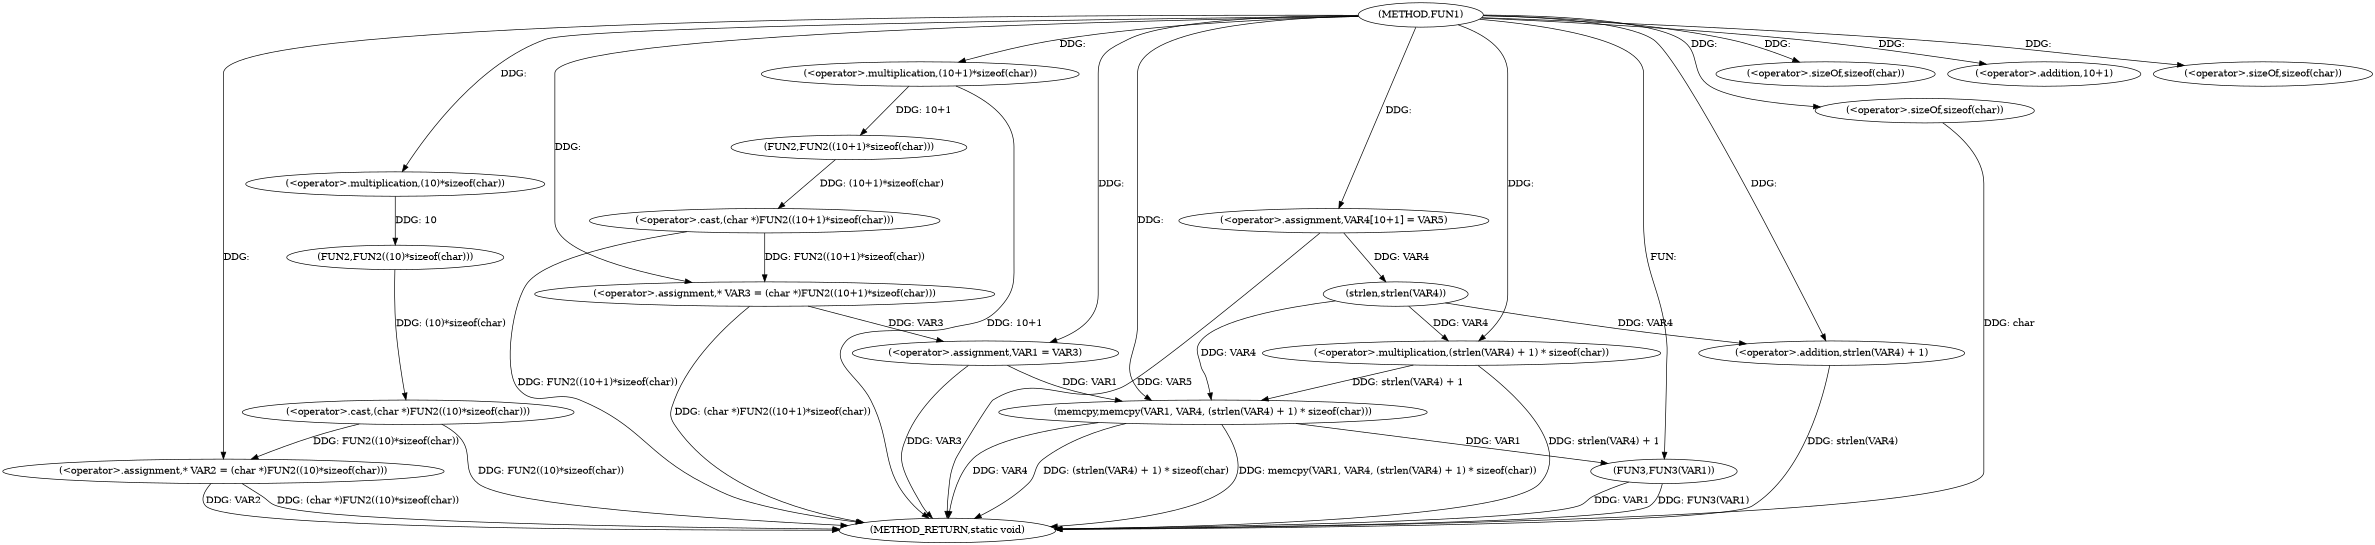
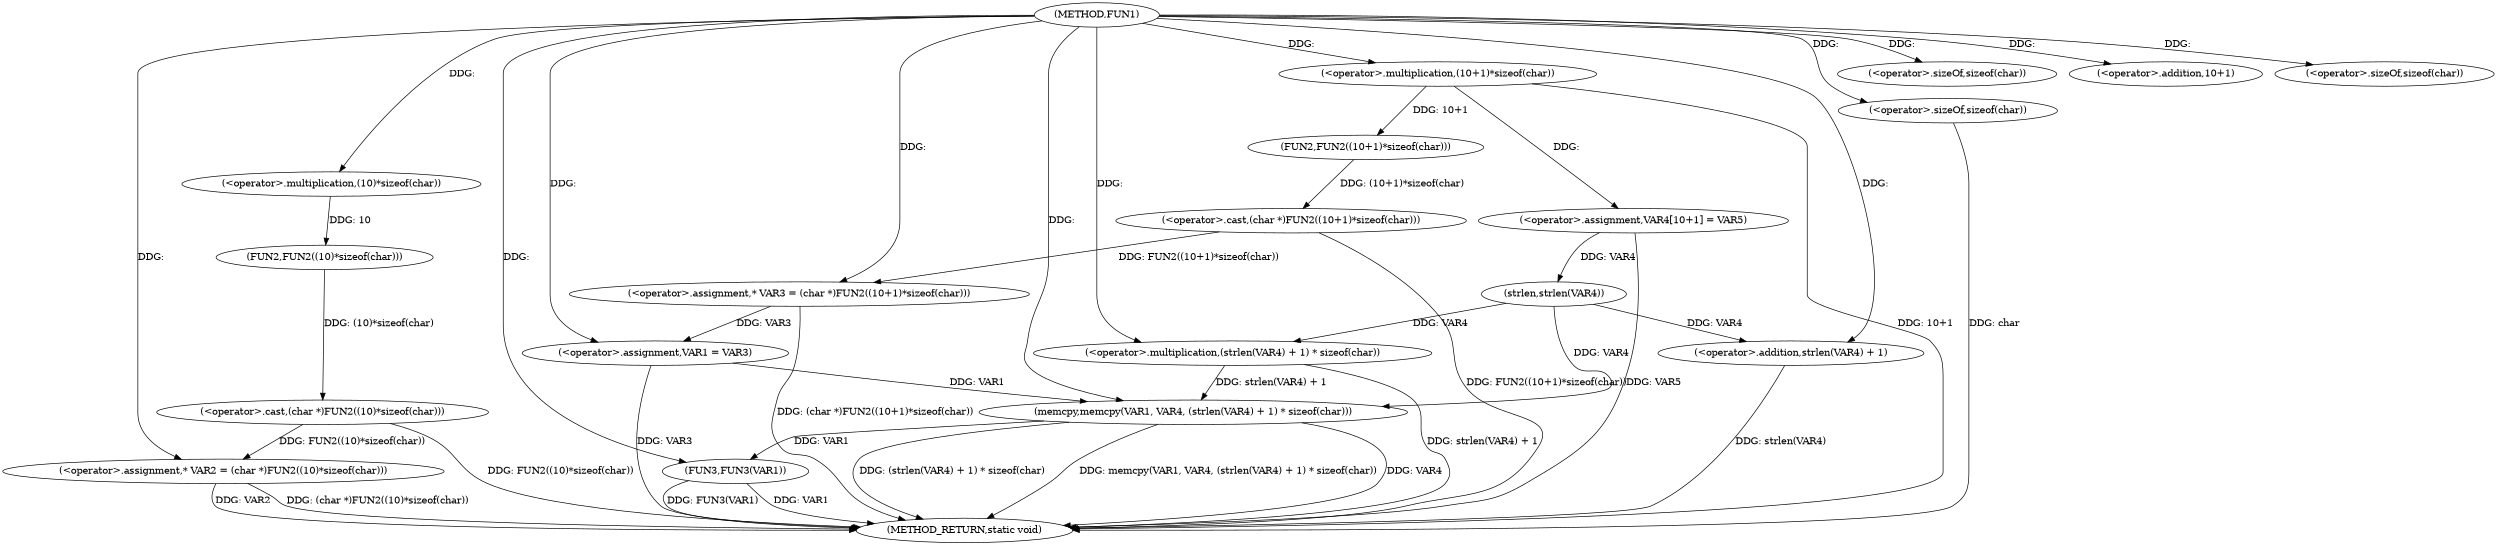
(1379, 115) -> (1534, 145)
(1665, 257) -> (518, 257)
